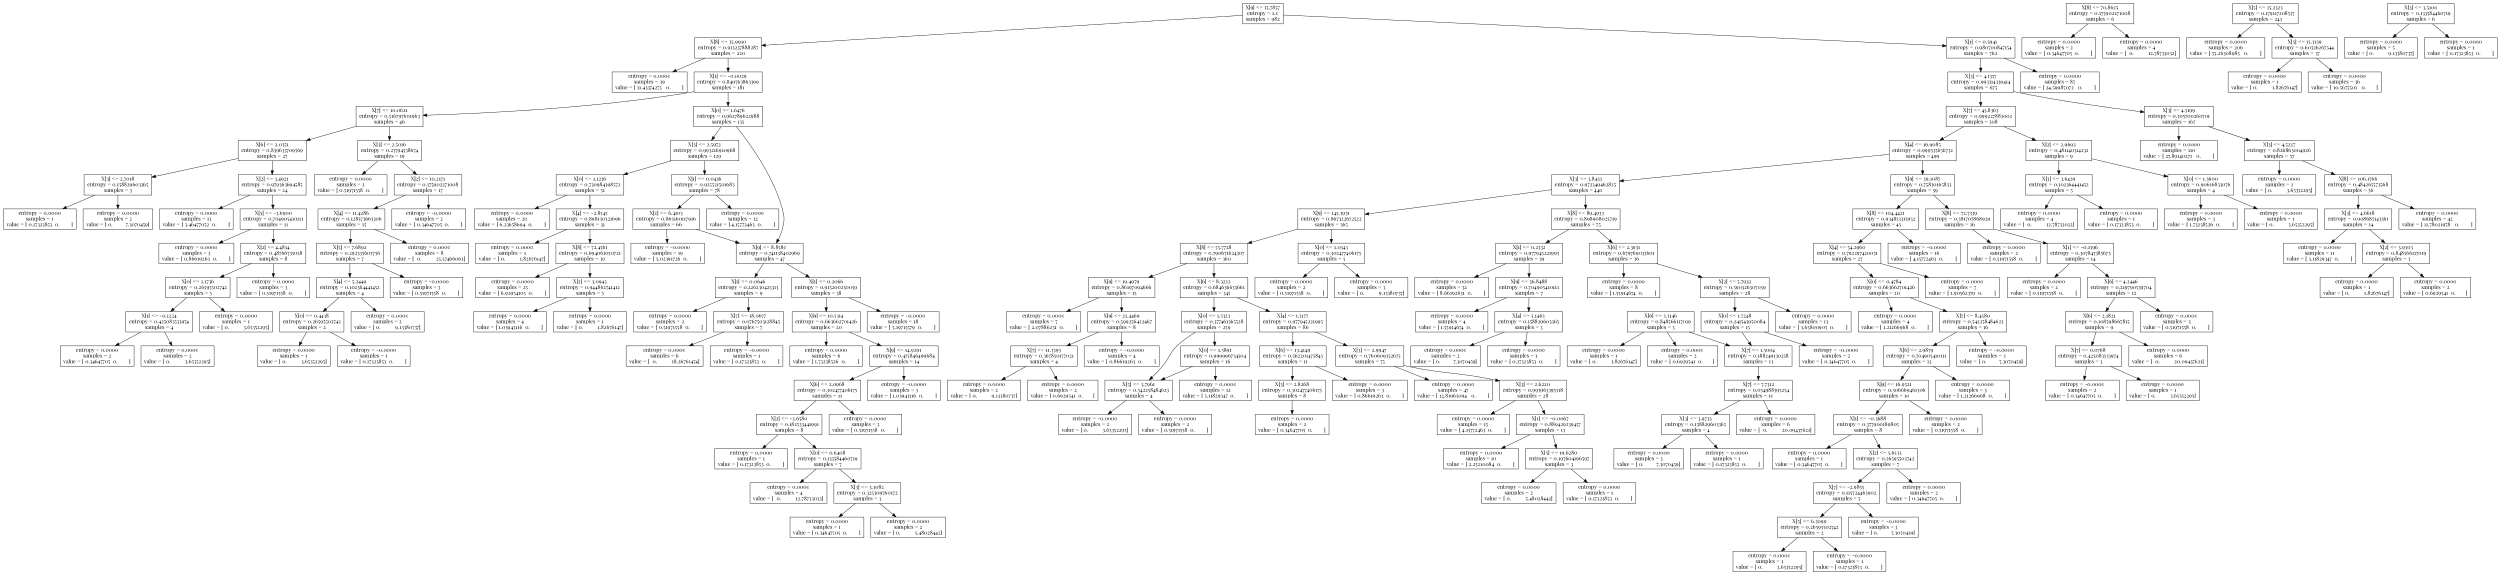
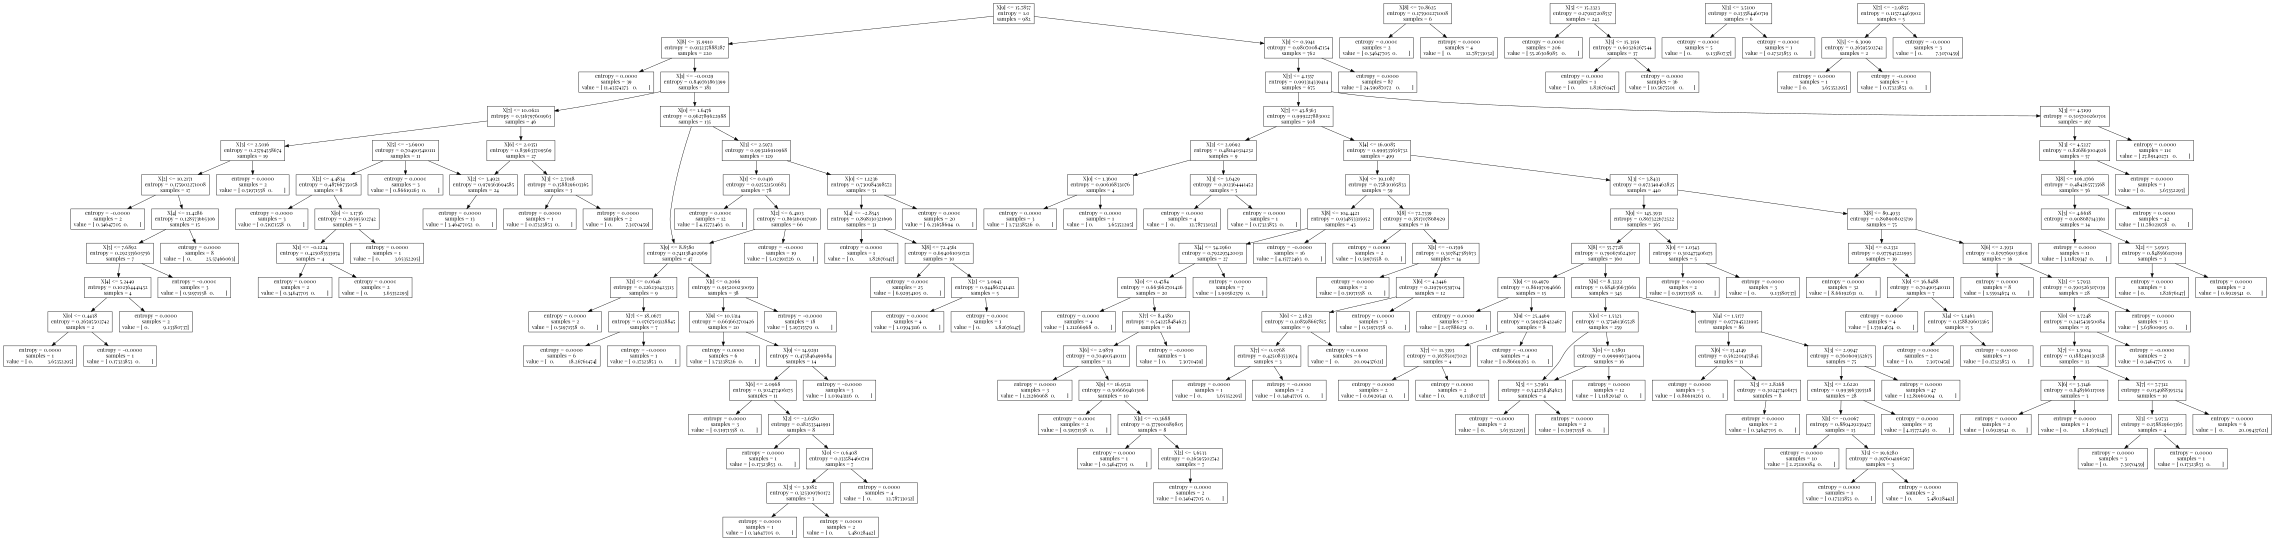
(273, 200) -> (443, 167)
(1708, 338) -> (2074, 371)
(1215, 356) -> (1609, 356)
(1867, 475) -> none
